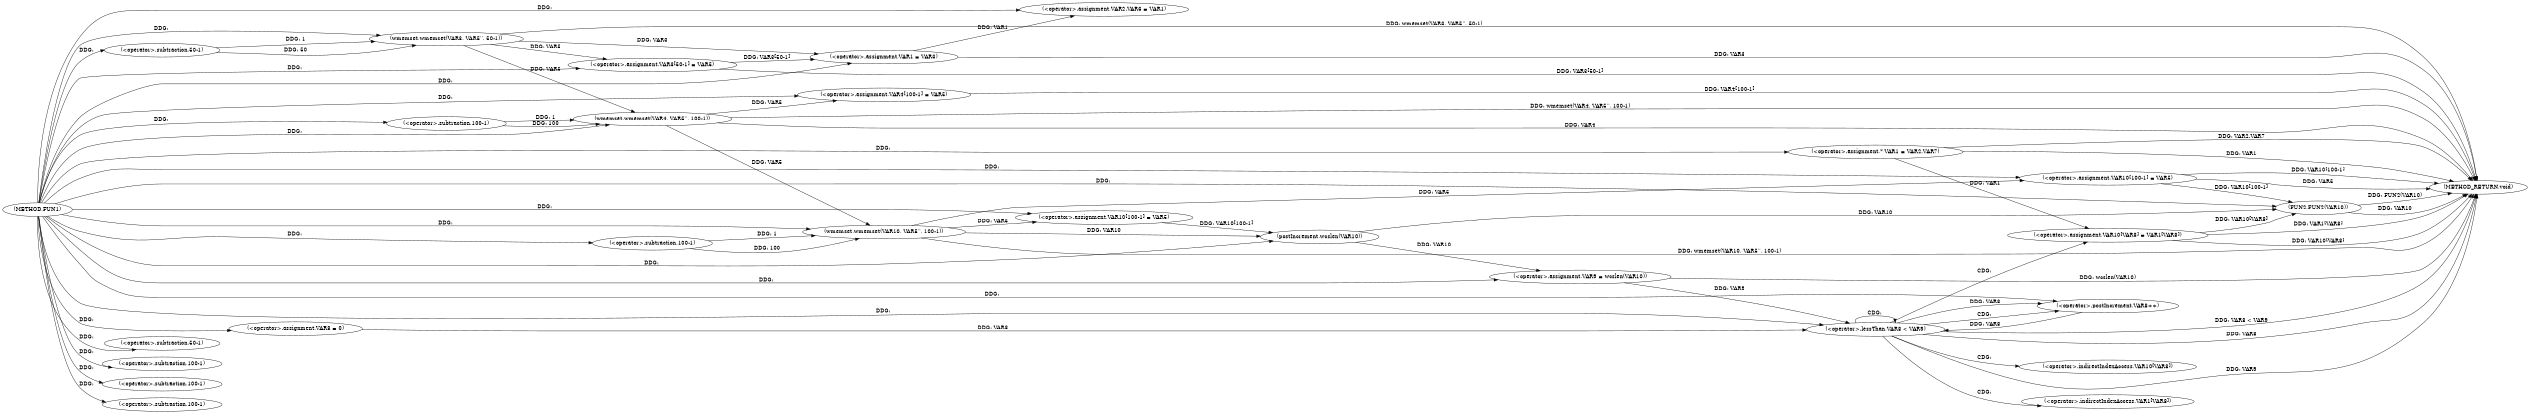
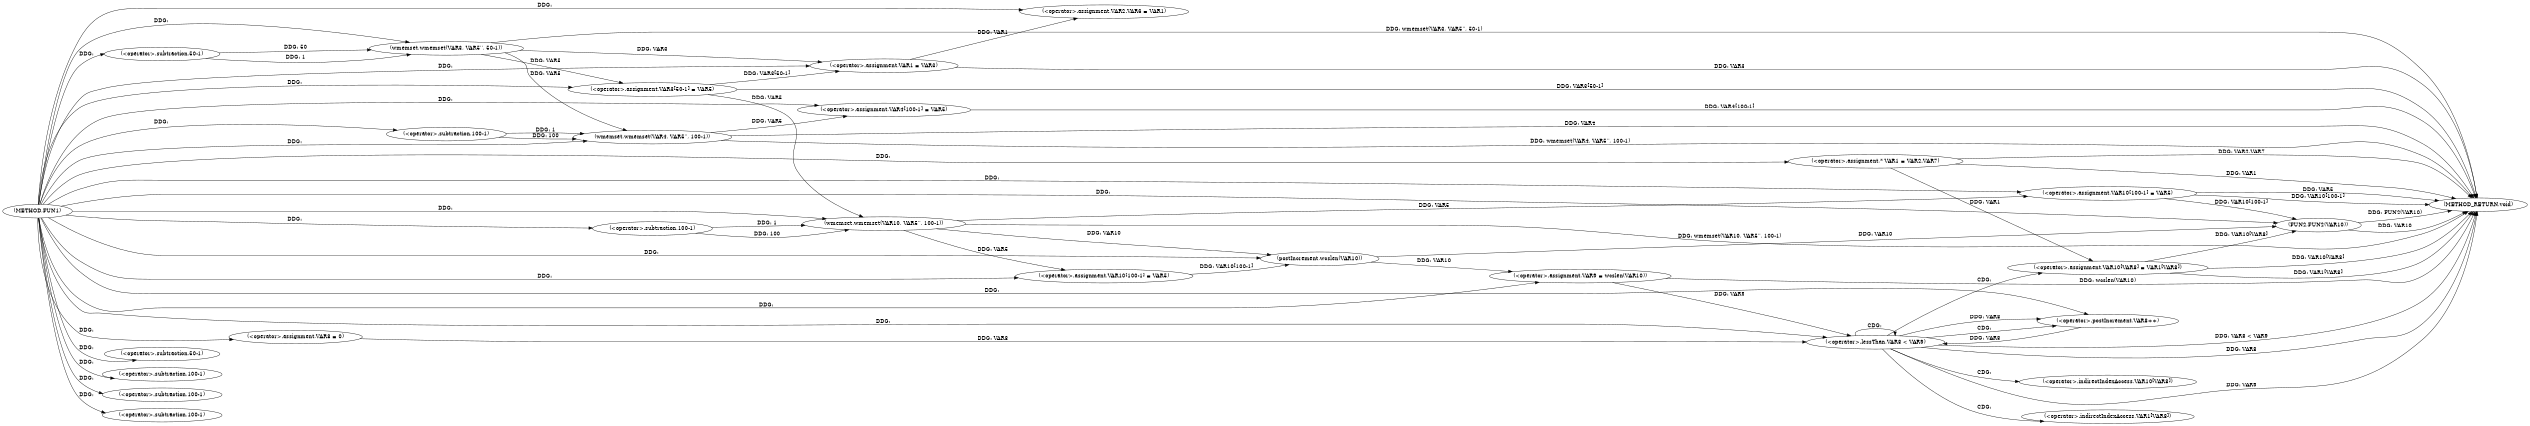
(767, 175) -> (796, 140)
